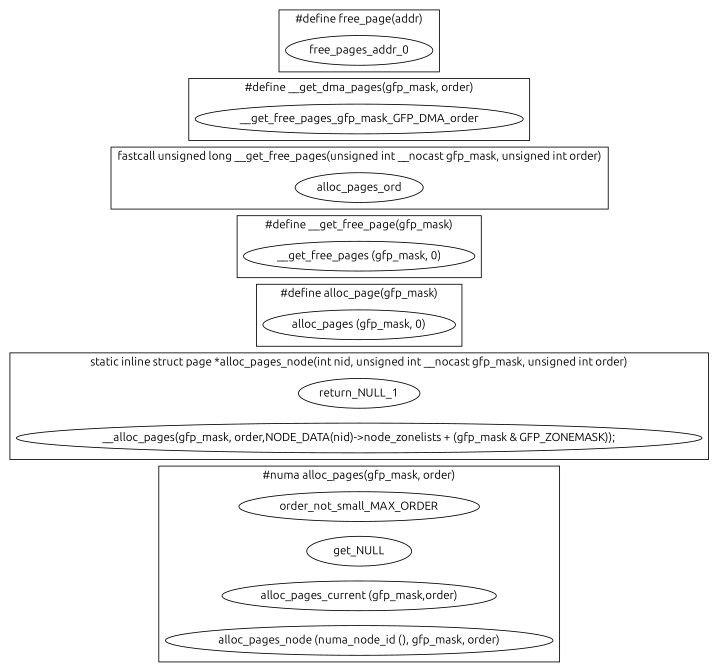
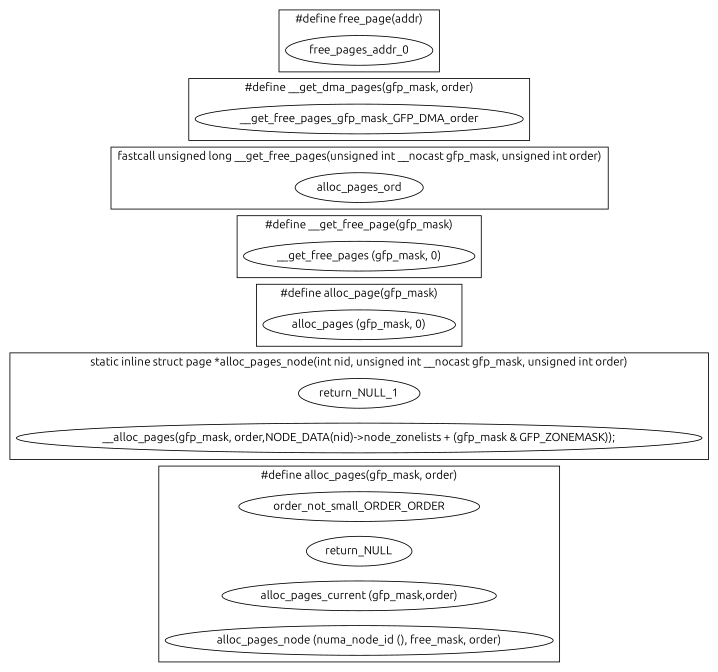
(359, 476) -> (359, 476)
(359, 507) -> (359, 507)
(359, 551) -> (359, 551)
(359, 640) -> (359, 640)
